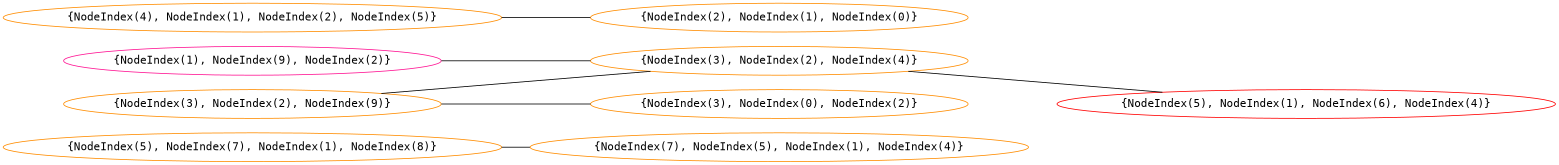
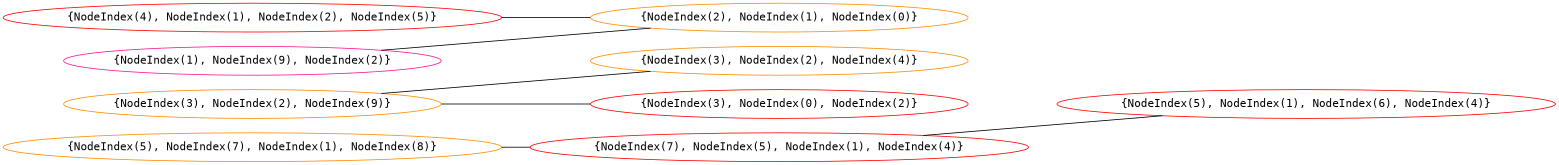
(252, 18) -> (252, 18)
(516, 61) -> (516, 39)
(1035, 82) -> (1043, 126)
(779, 104) -> (779, 104)
(779, 147) -> (779, 147)
